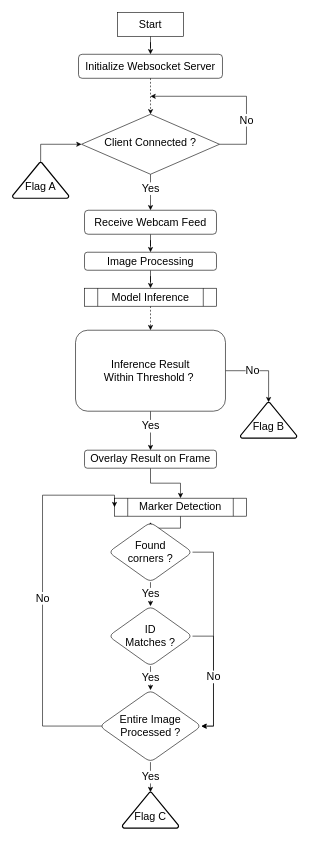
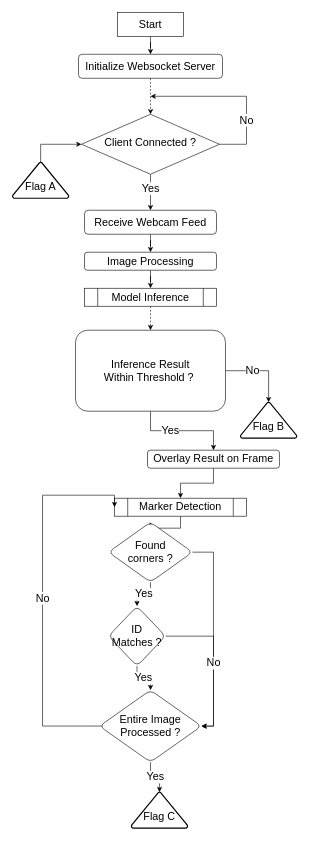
(150, 459) -> (213, 459)
(150, 636) -> (137, 636)
(150, 810) -> (159, 810)
